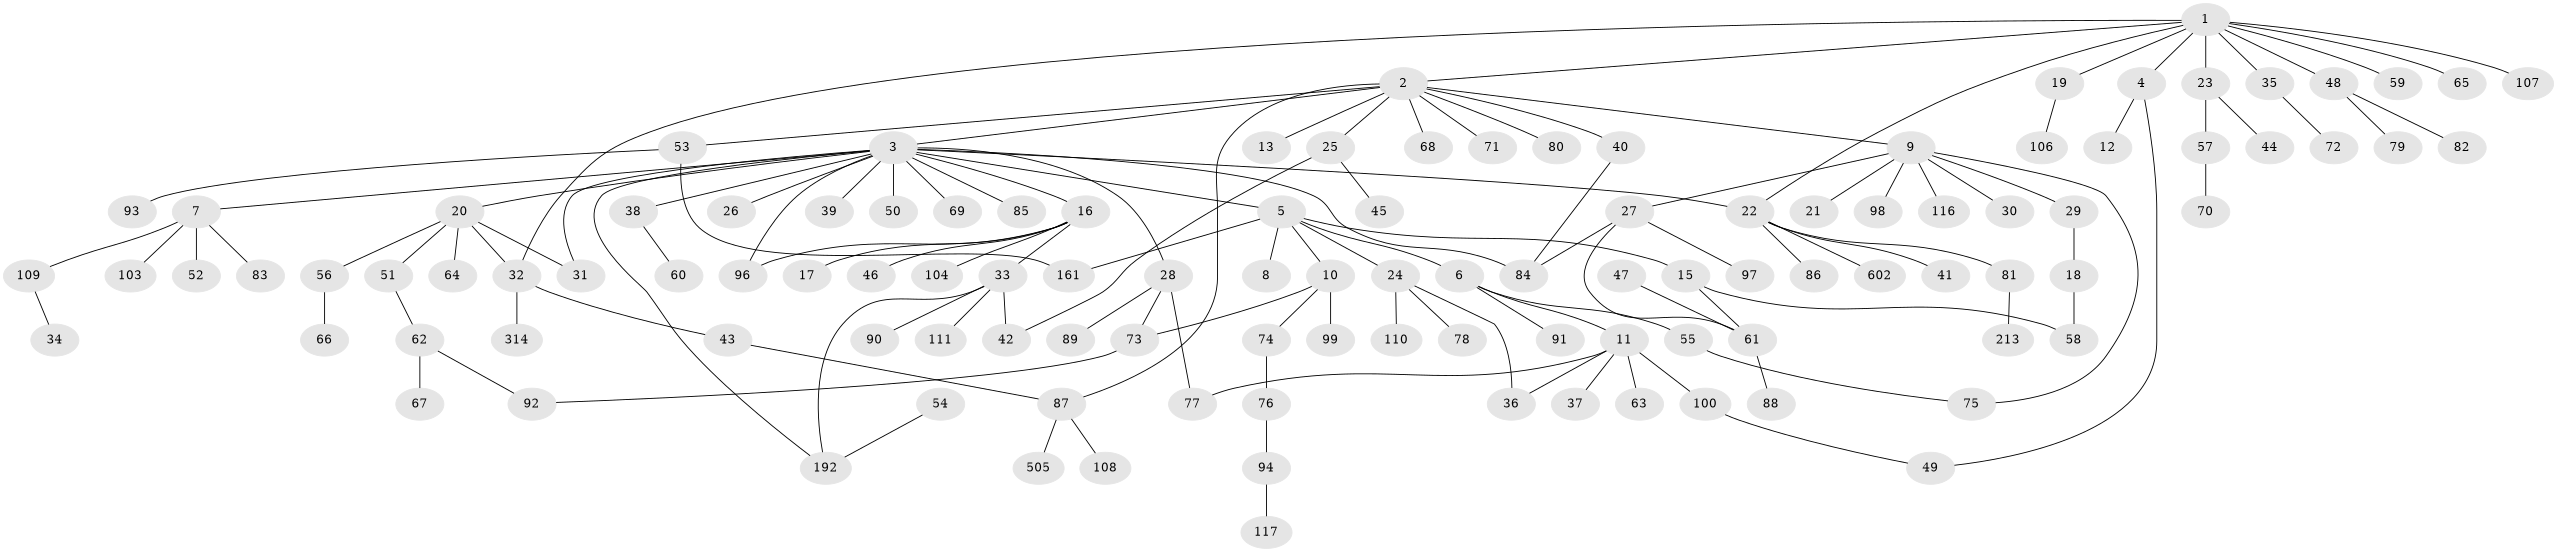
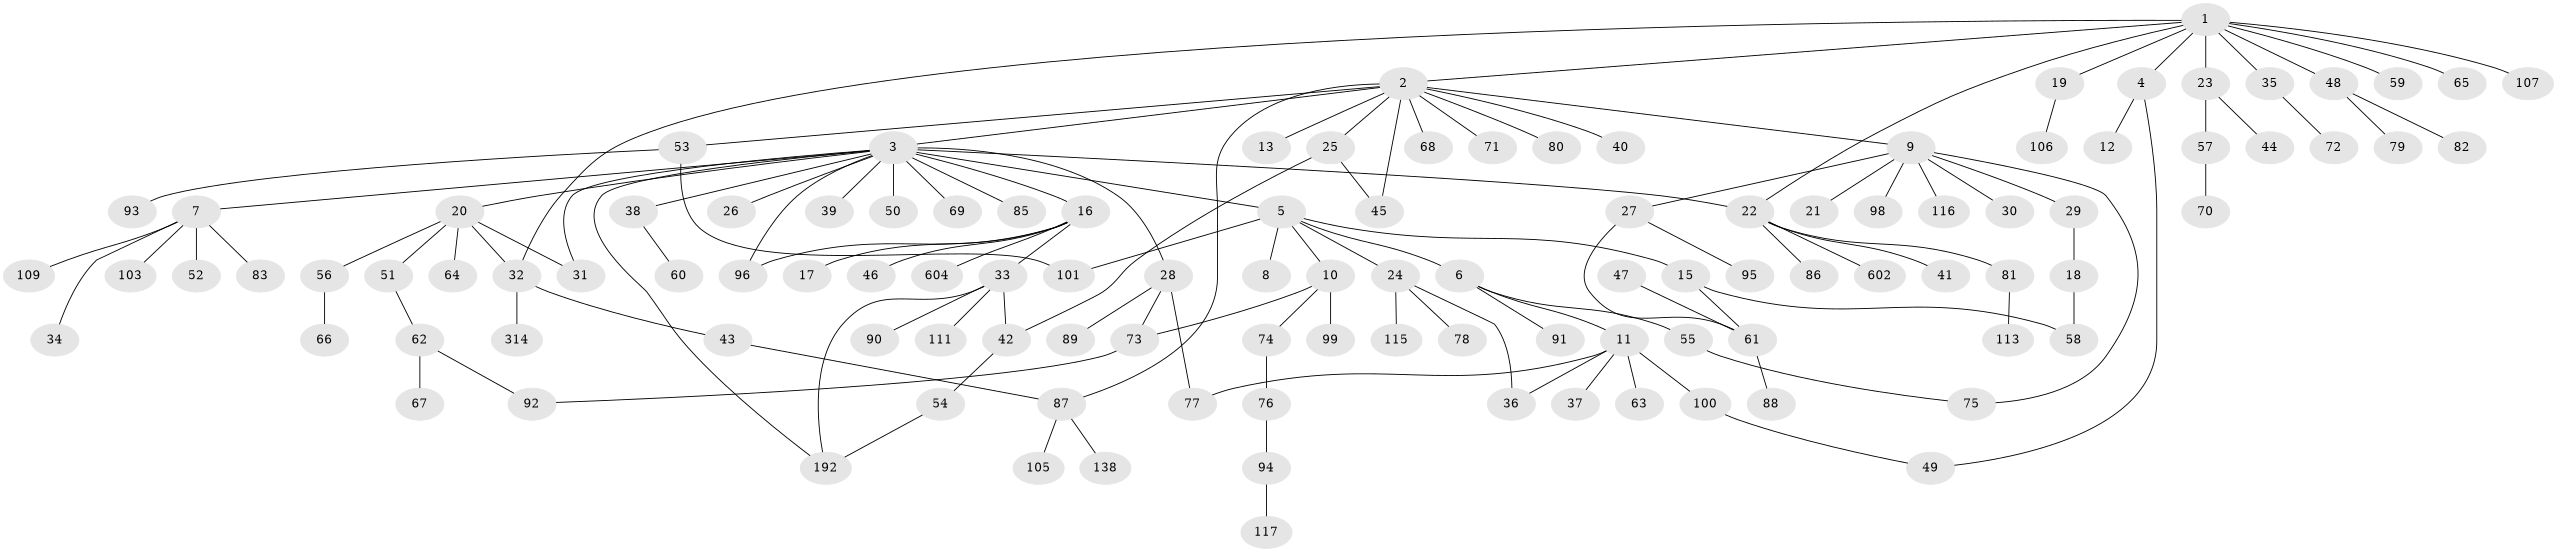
none -> (1392, 148)
(937, 276) -> (937, 276)
(1069, 276) -> (1069, 276)
(1524, 276) -> none
(1750, 276) -> (1750, 276)
(42, 308) -> (103, 257)
(1396, 340) -> (1396, 340)
(2008, 340) -> (2008, 340)
none -> (976, 370)
(1039, 468) -> (1039, 468)
(1105, 468) -> (1105, 468)
